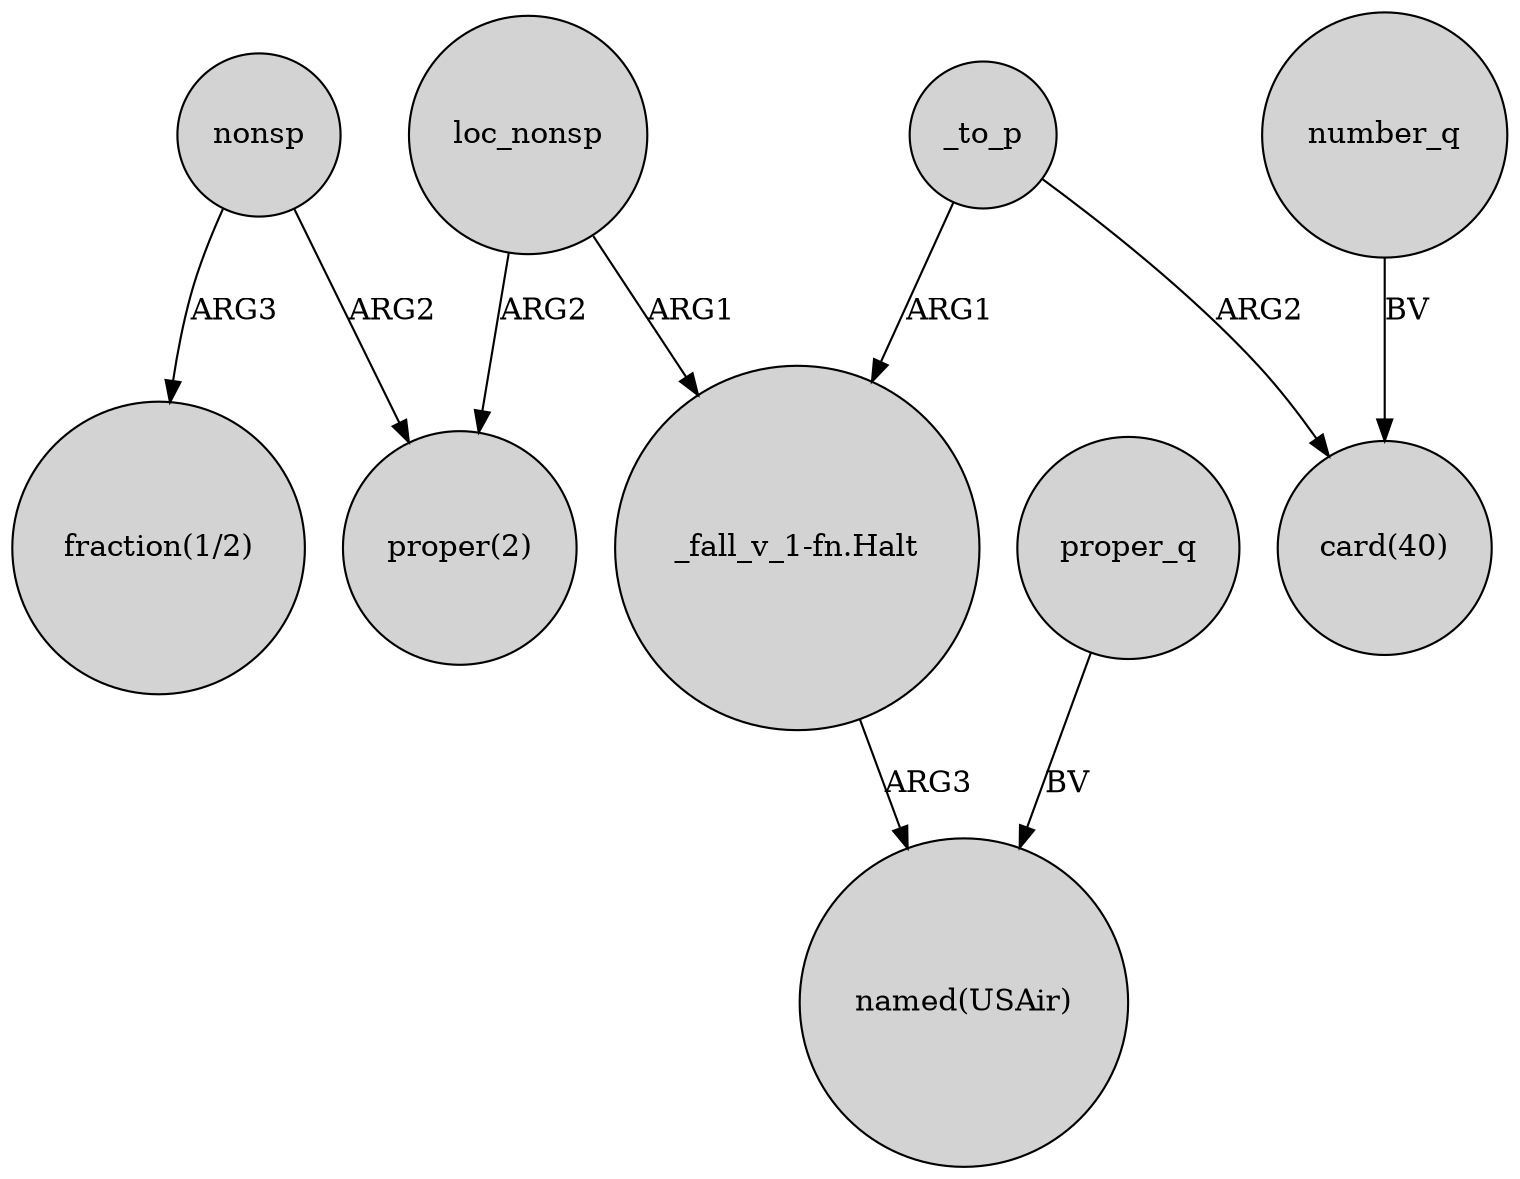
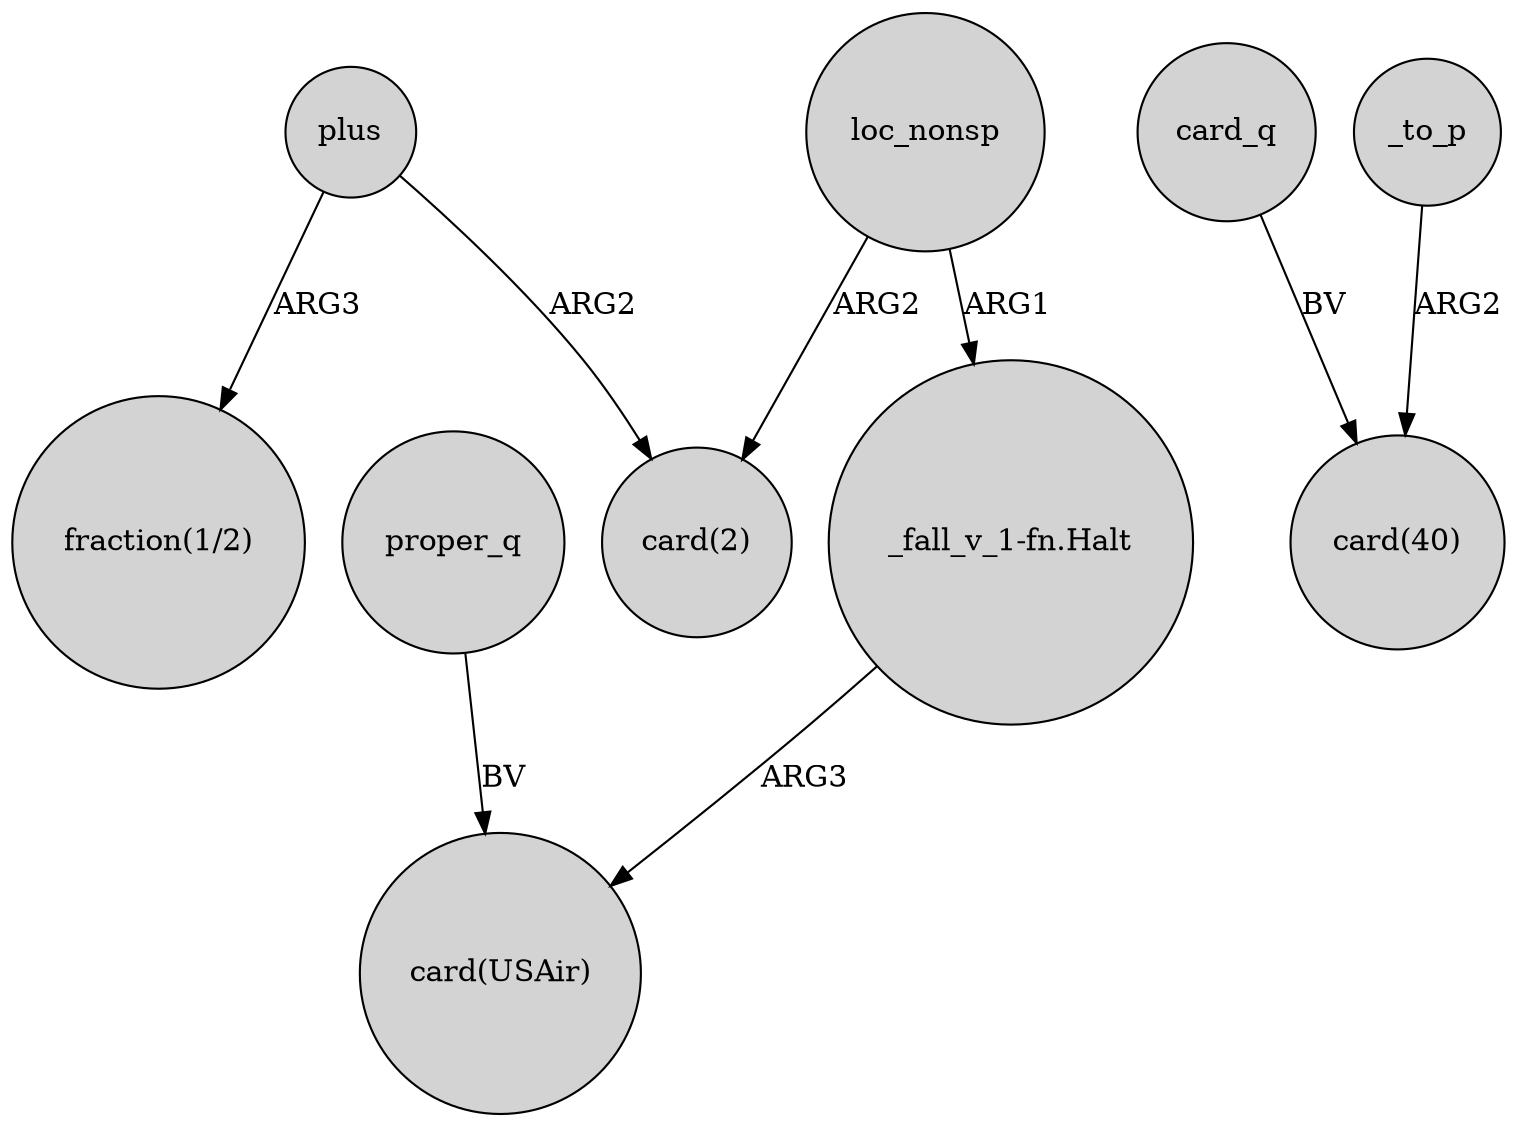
(259, 135) -> (351, 132)
(1385, 135) -> (1227, 132)
(917, 282) -> none
(460, 548) -> (697, 542)
(964, 1003) -> (500, 973)
